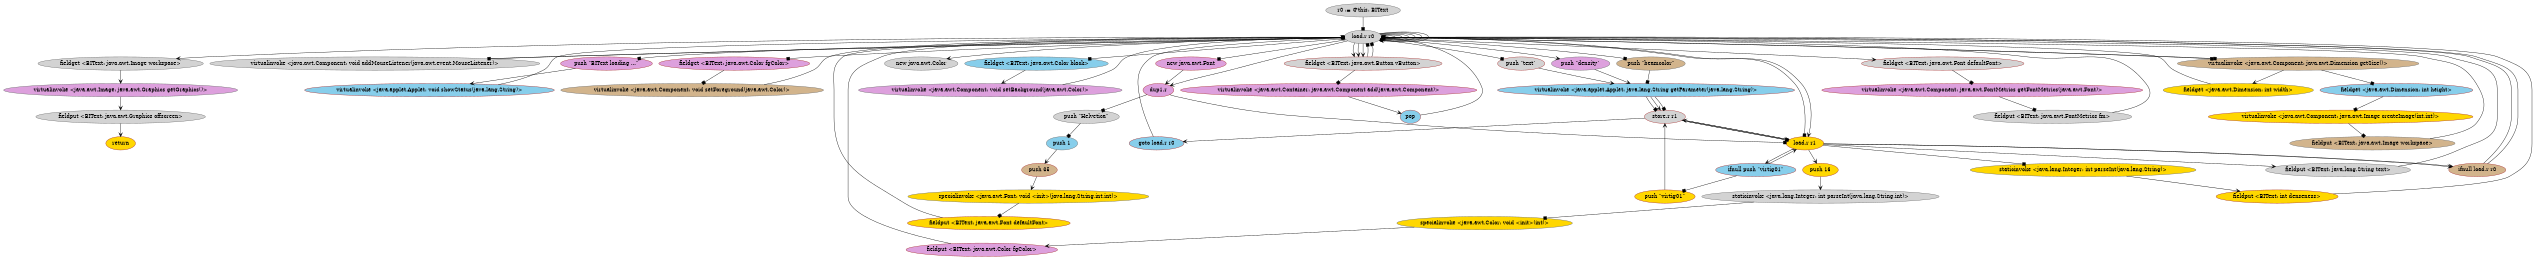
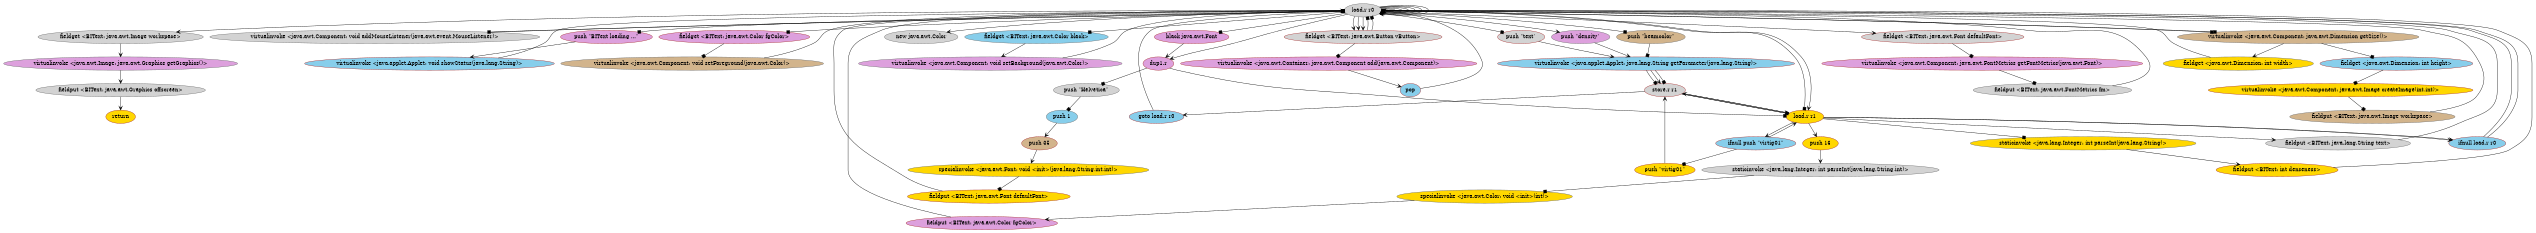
(1363, 10) -> none
(1191, 64) -> (1192, 37)
(2477, 170) -> (2477, 143)
